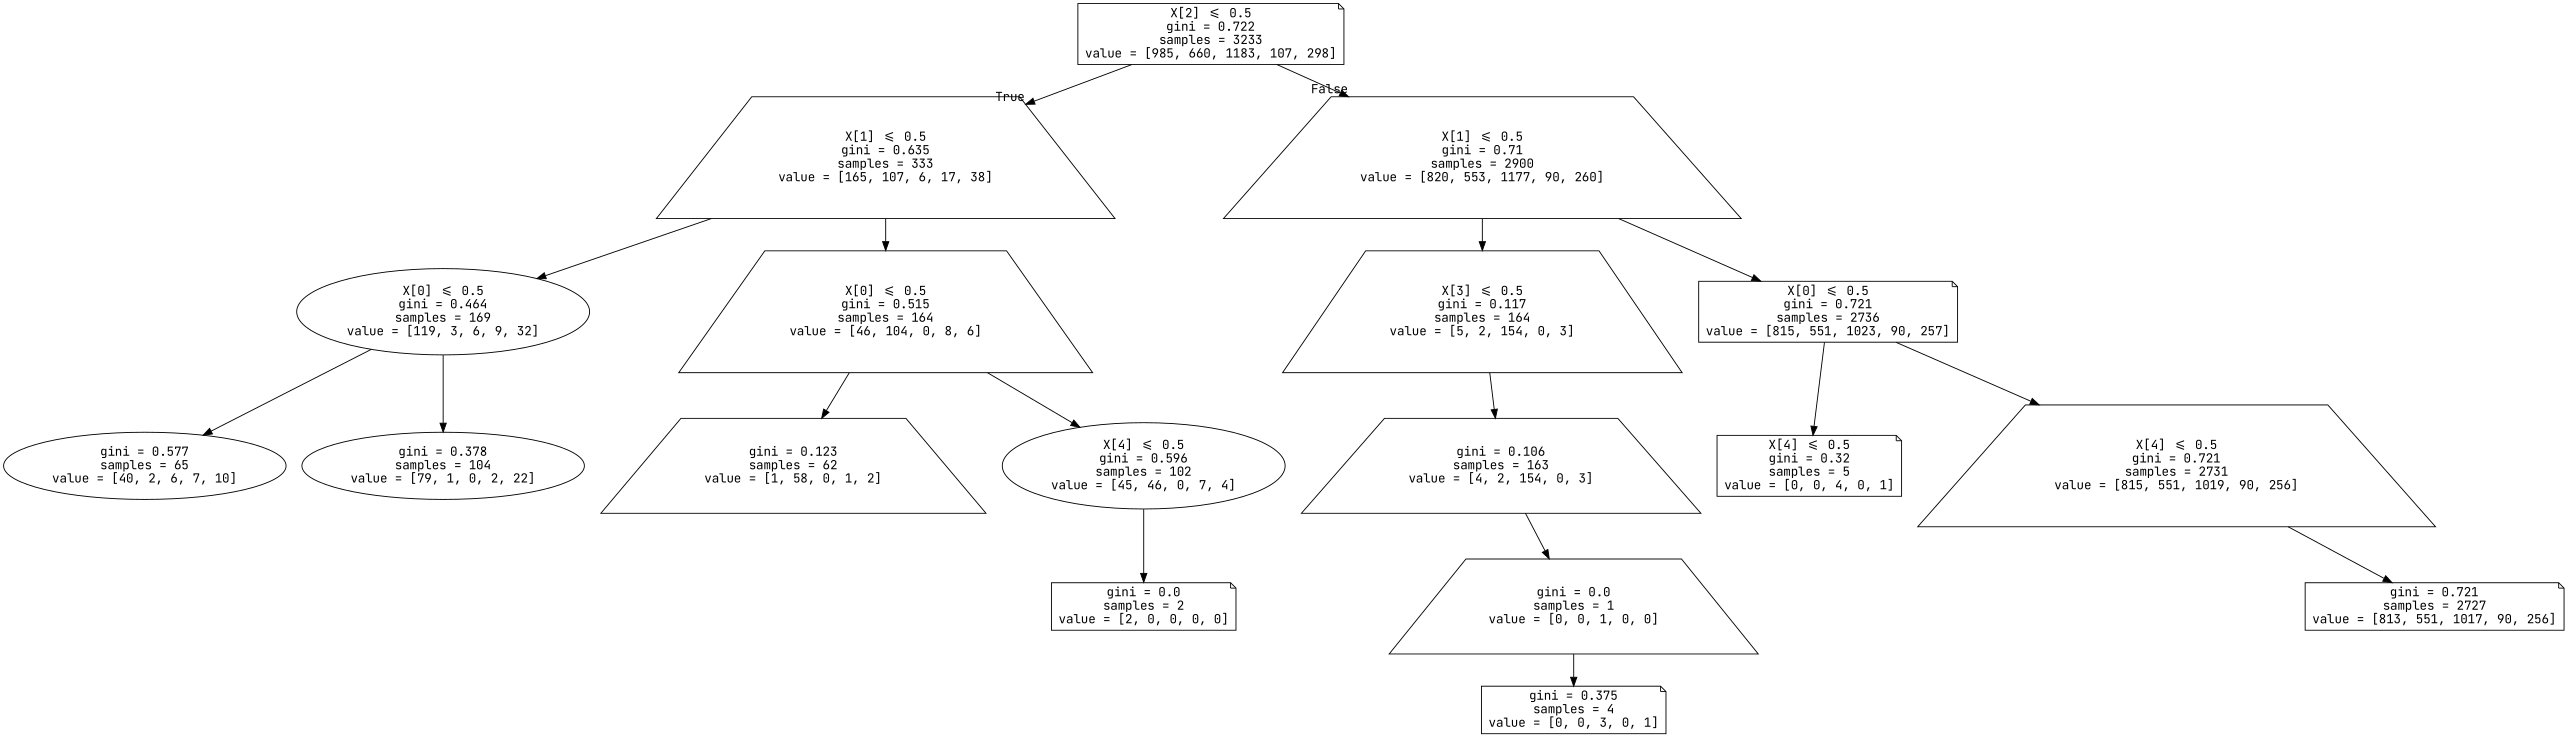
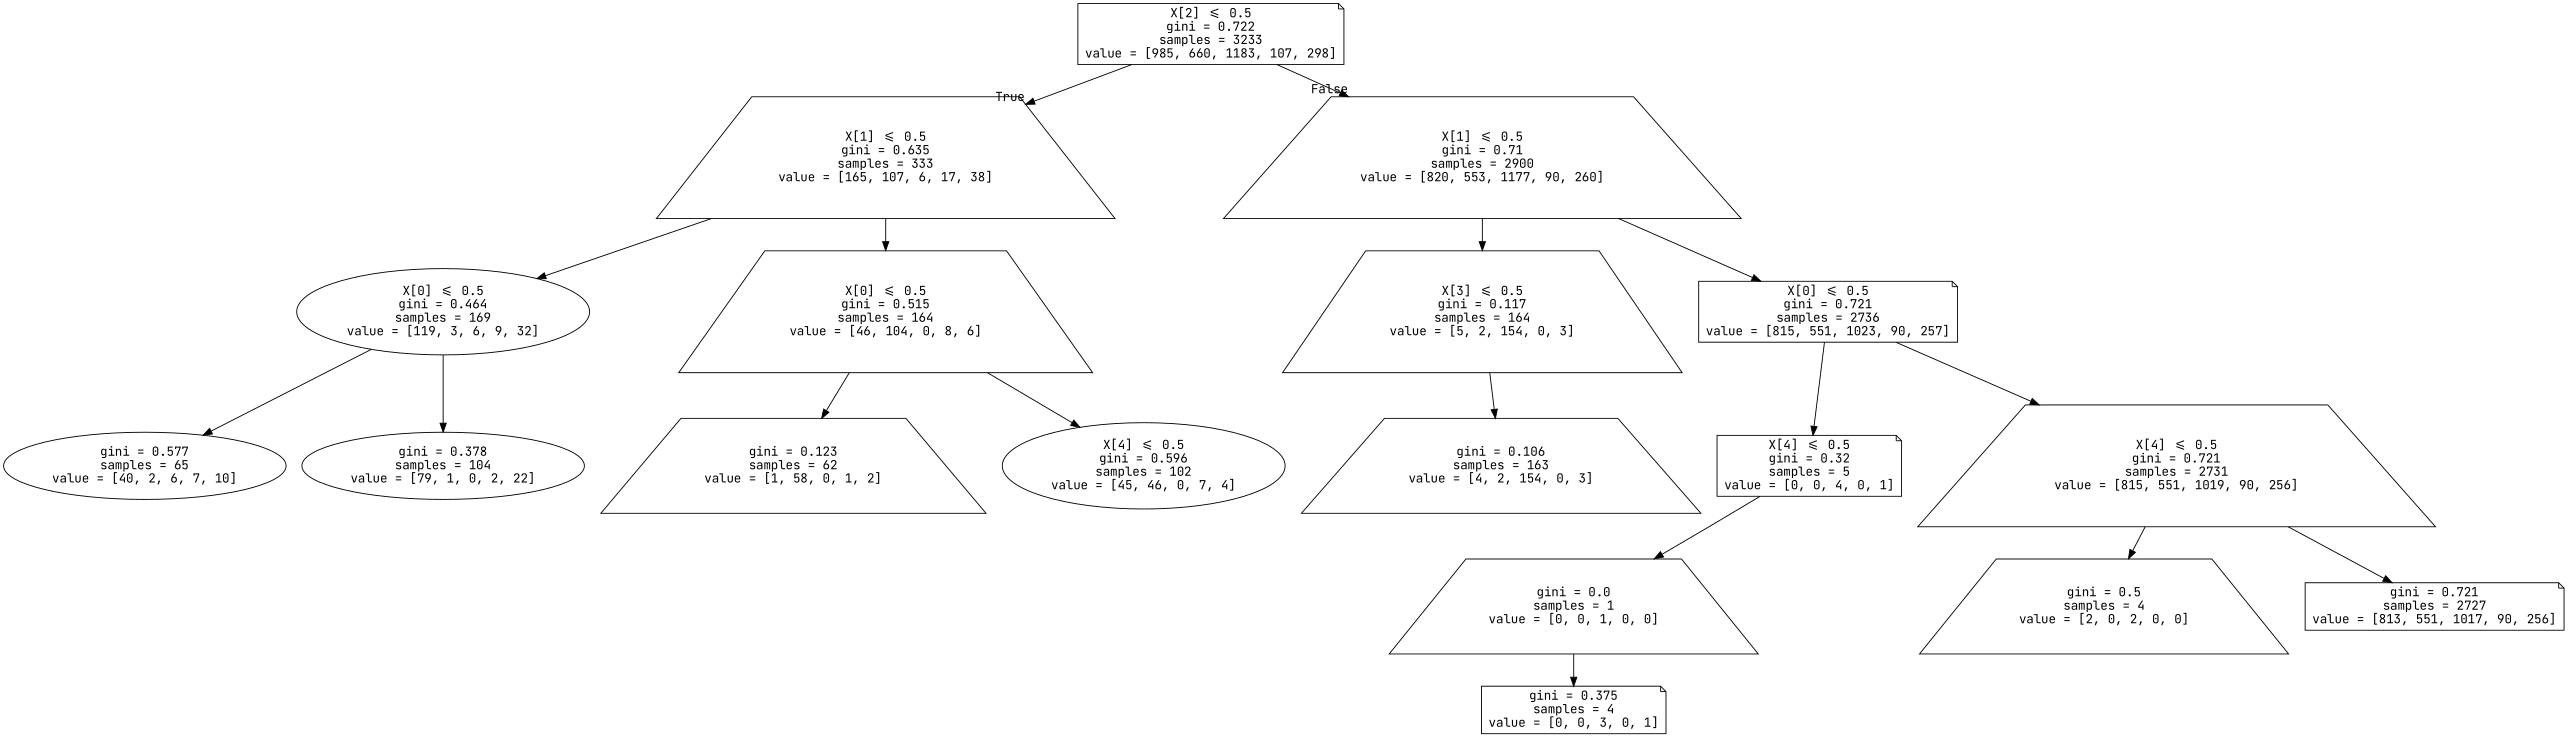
(1535, 532) -> (1711, 525)
(1144, 606) -> none
none -> (2104, 606)
